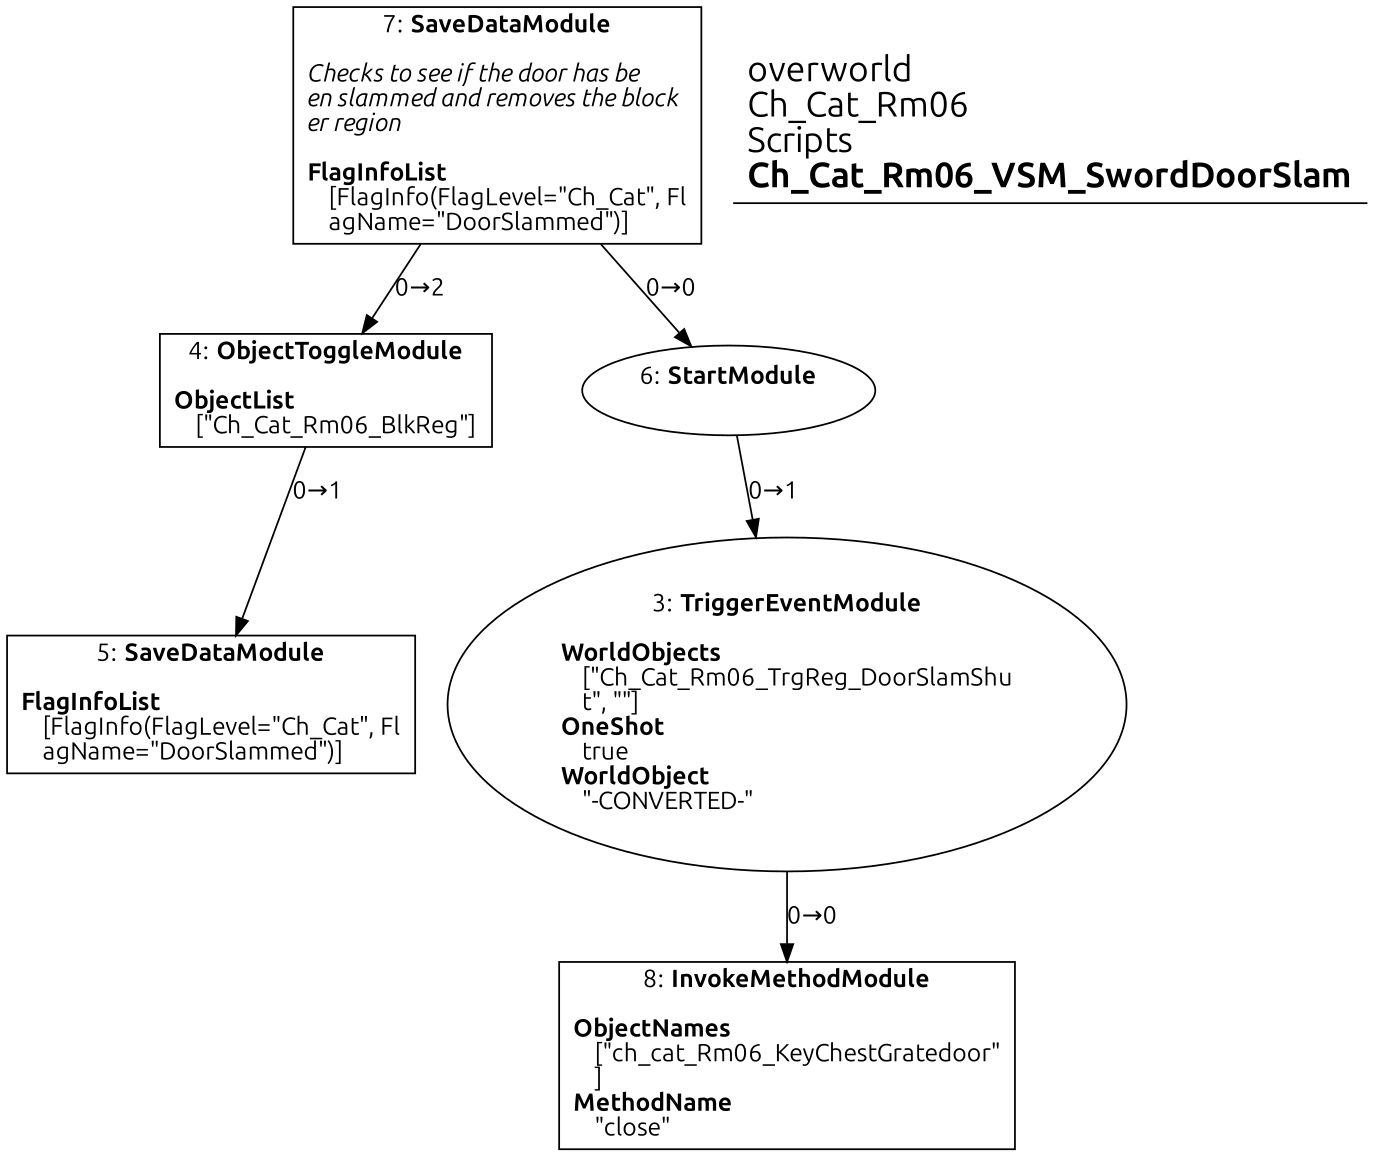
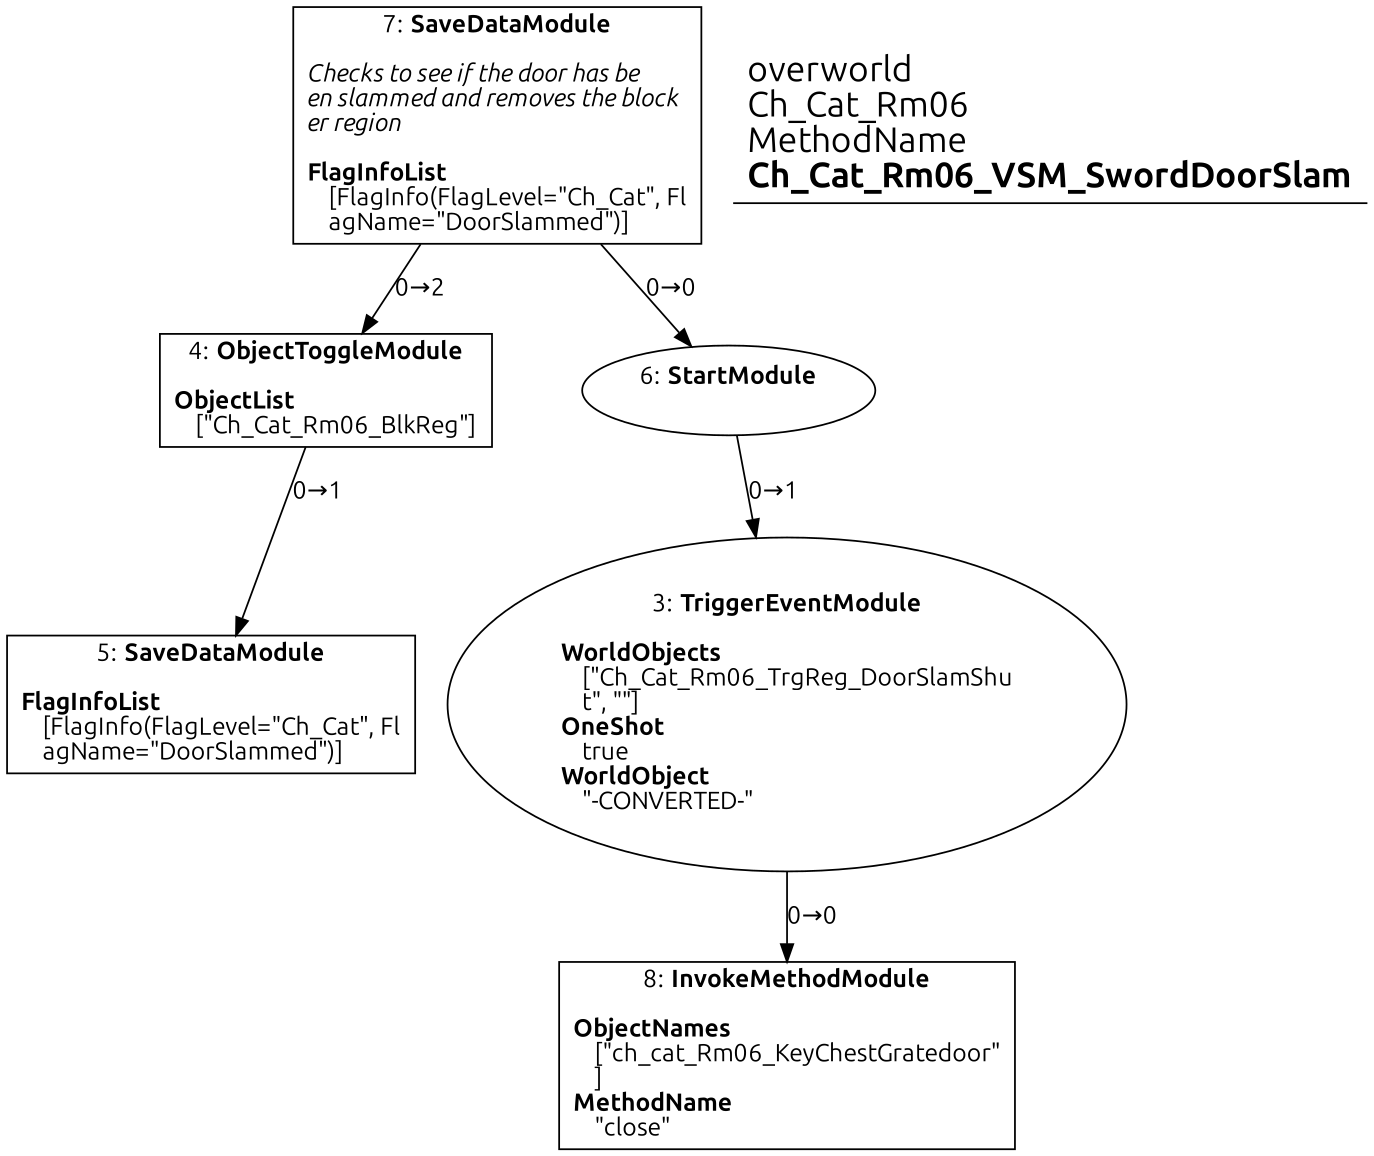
(801, 141) -> (858, 141)
